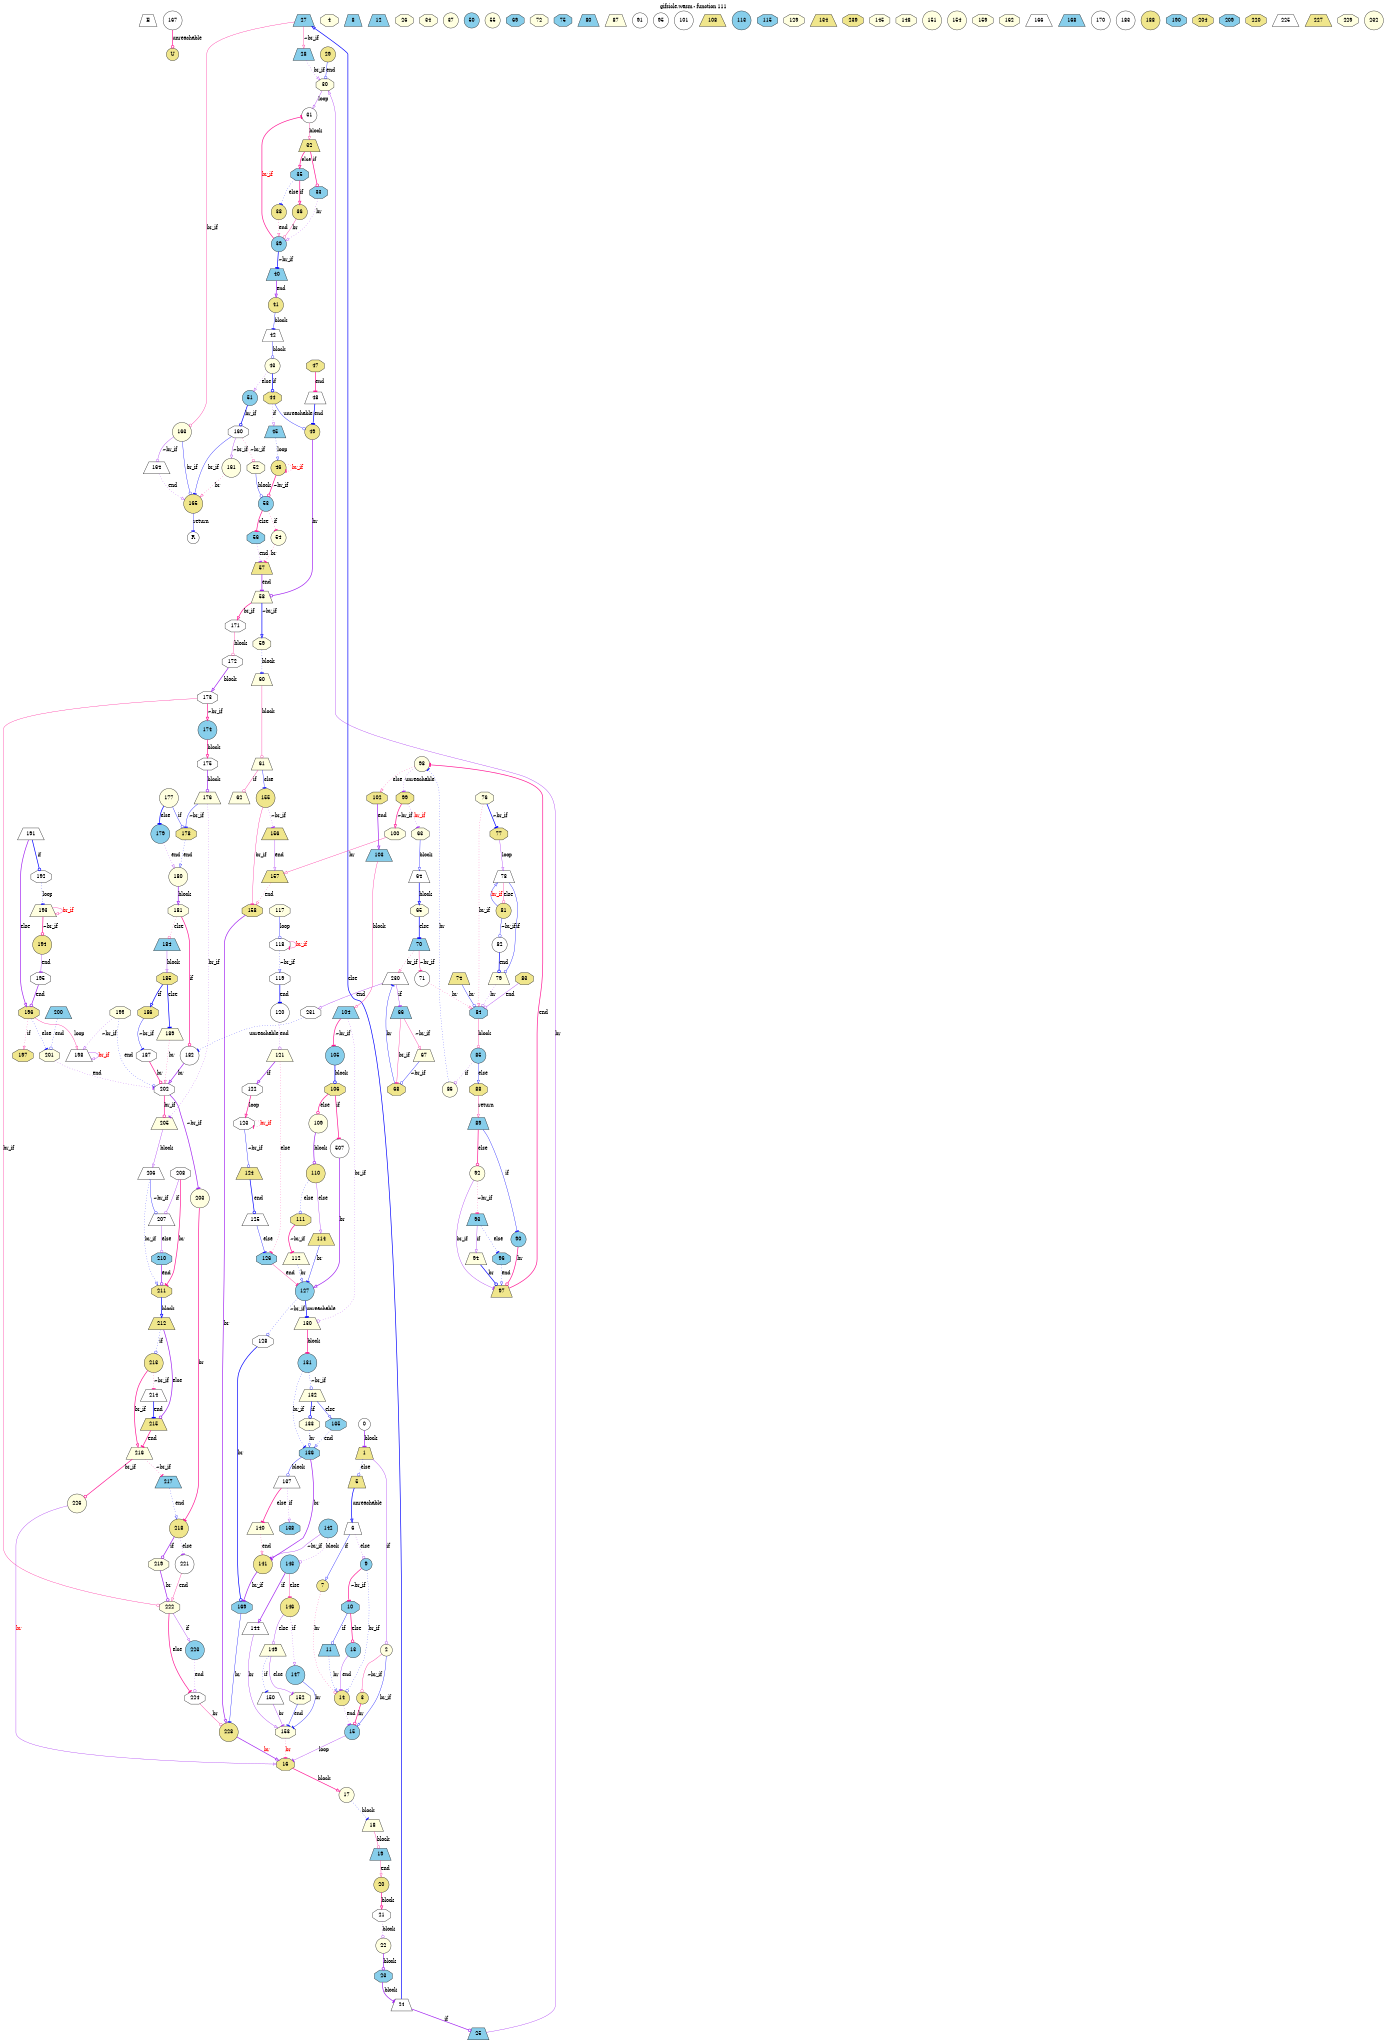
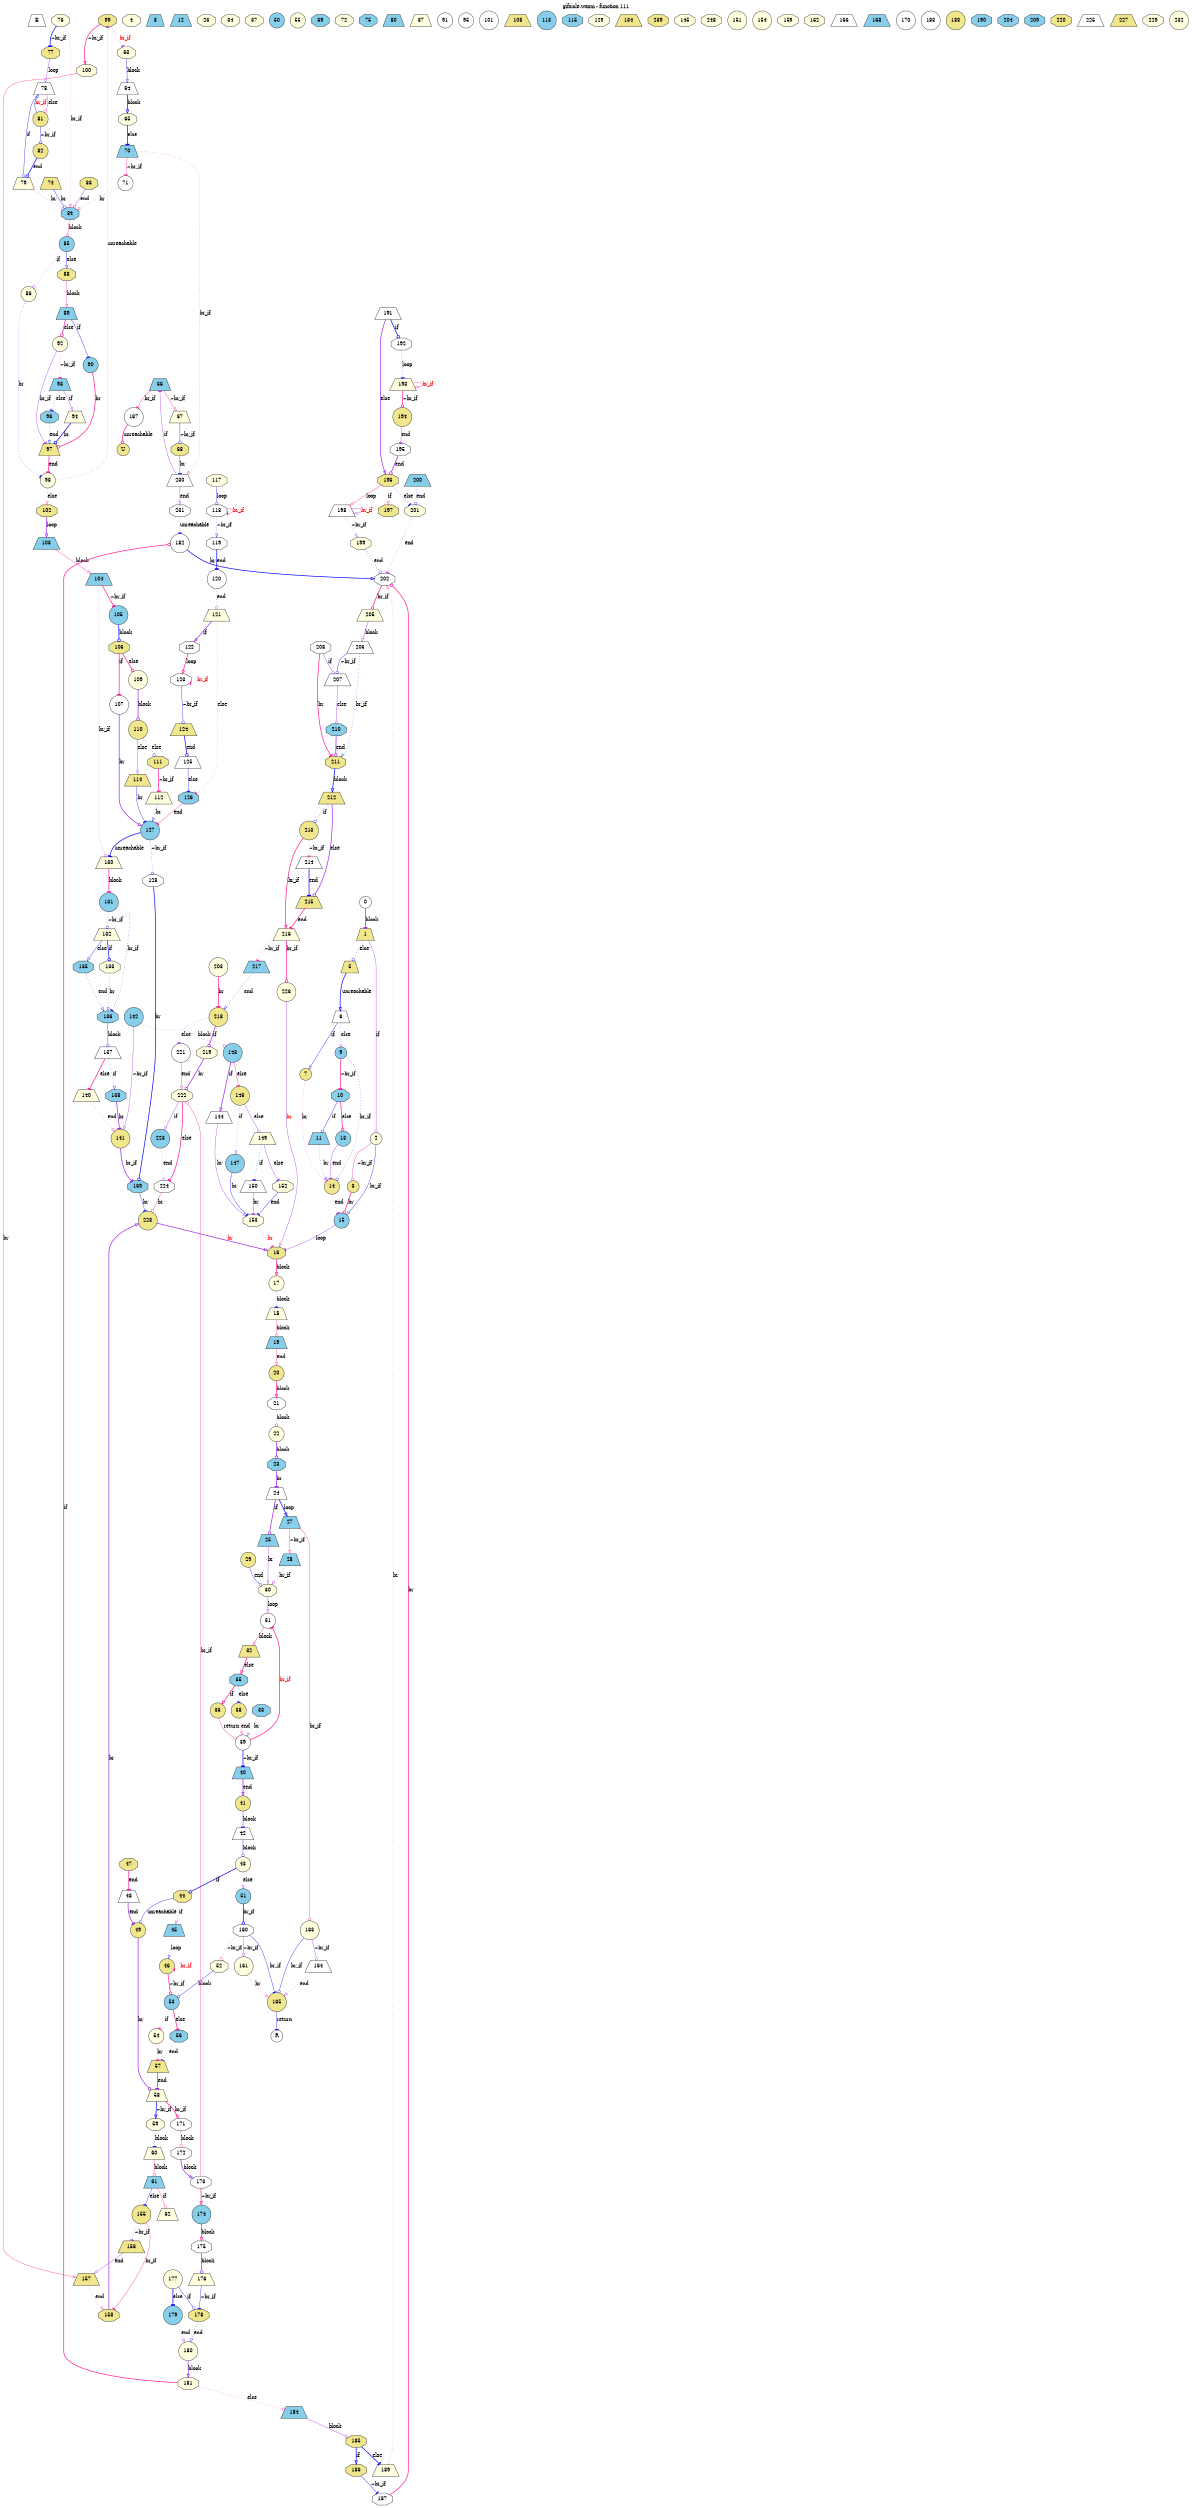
(451, 20) -> (254, 20)
(906, 20) -> (711, 20)
(1203, 20) -> (1008, 20)
(314, 168) -> none
(295, 228) -> (231, 1727)
(279, 244) -> (243, 1743)
(314, 413) -> (129, 1913)
(262, 764) -> (154, 2182)
(382, 816) -> (52, 525)
(500, 945) -> (40, 151)
(208, 965) -> none
(353, 979) -> (289, 1508)
(99, 1031) -> (350, 526)
(399, 1050) -> (143, 398)
(177, 1072) -> (277, 574)
(486, 1106) -> (73, 294)
(188, 1139) -> none
(340, 1148) -> (119, 705)
(288, 1504) -> (112, 1073)
(311, 1518) -> (118, 1115)
(391, 1991) -> (279, 1479)
